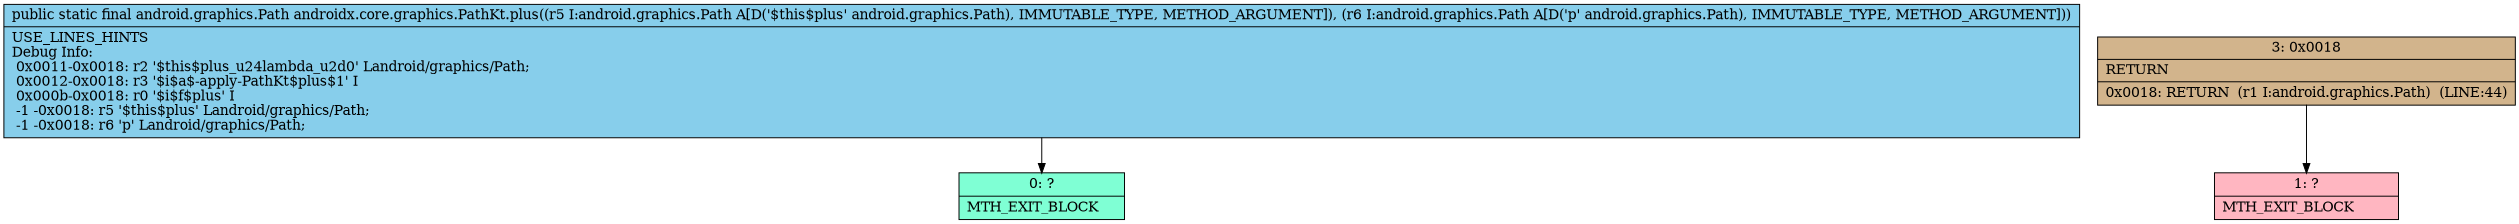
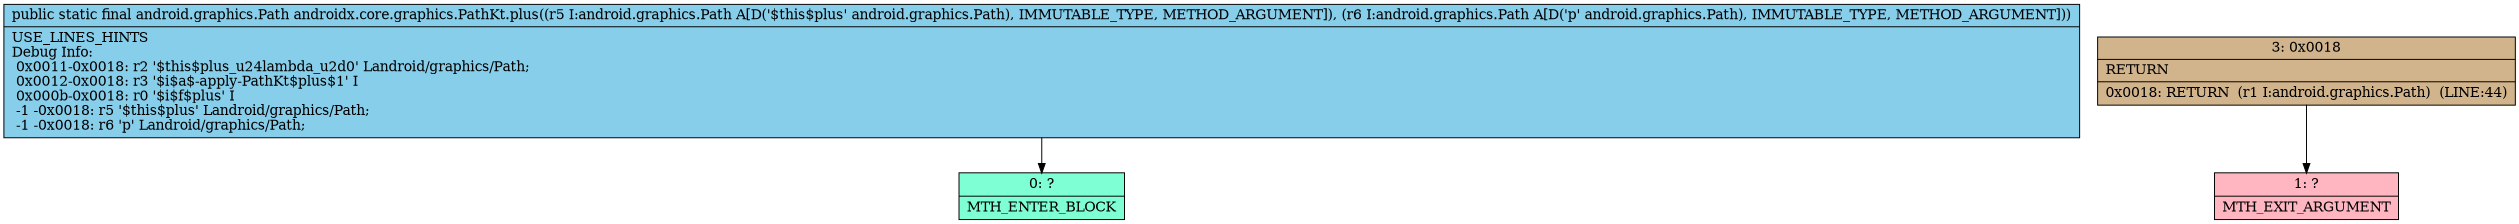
(1033, 207) -> (1042, 207)
(2288, 207) -> (2306, 207)
